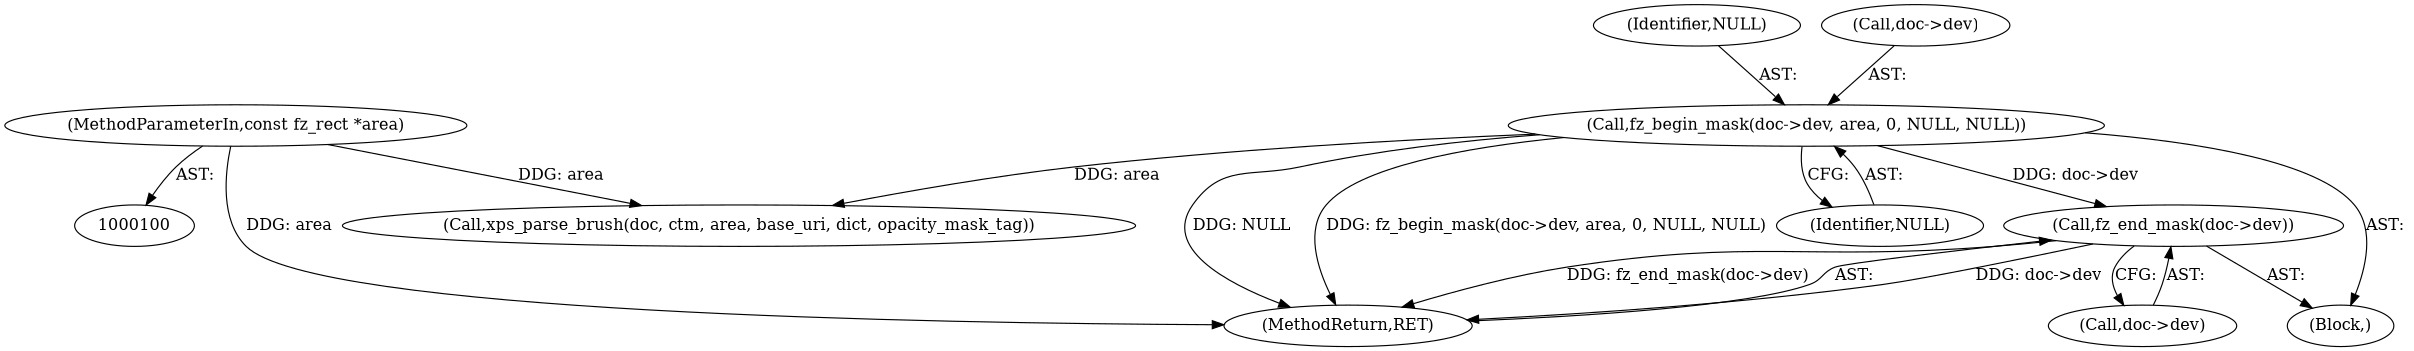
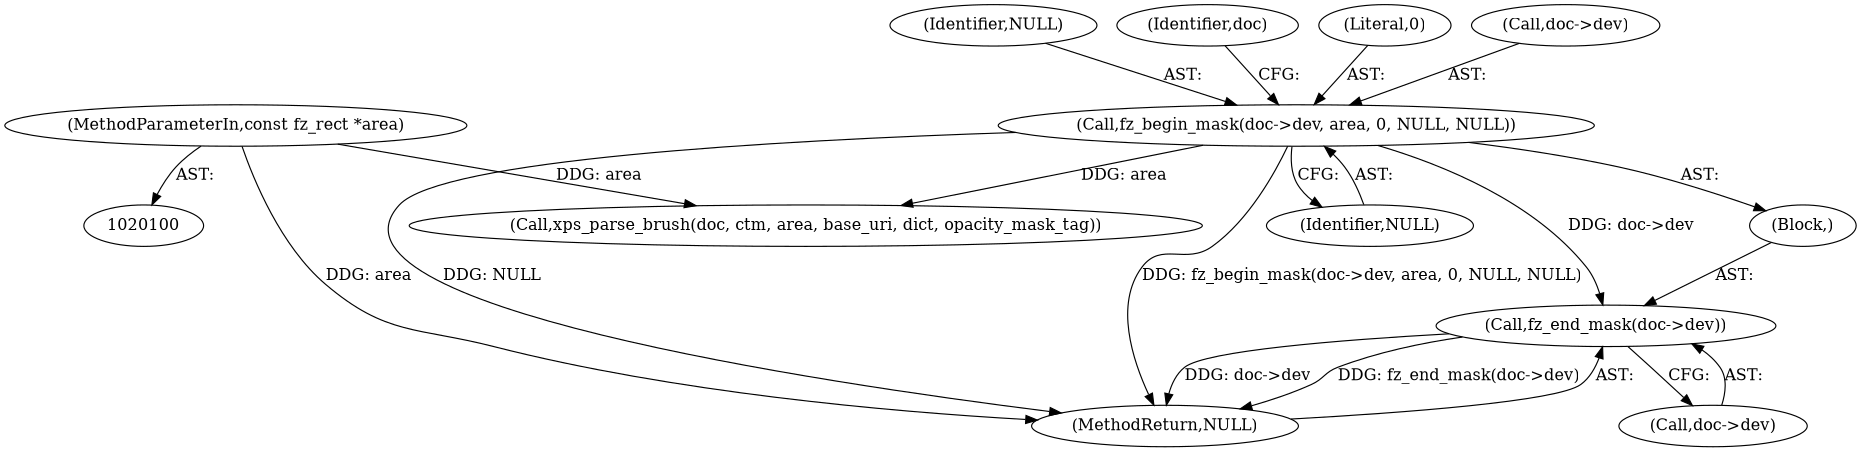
none -> (1208, 25)
none -> (1385, 25)
(135, 226) -> (144, 226)
(2254, 274) -> (1713, 272)
(1348, 326) -> (1165, 426)
